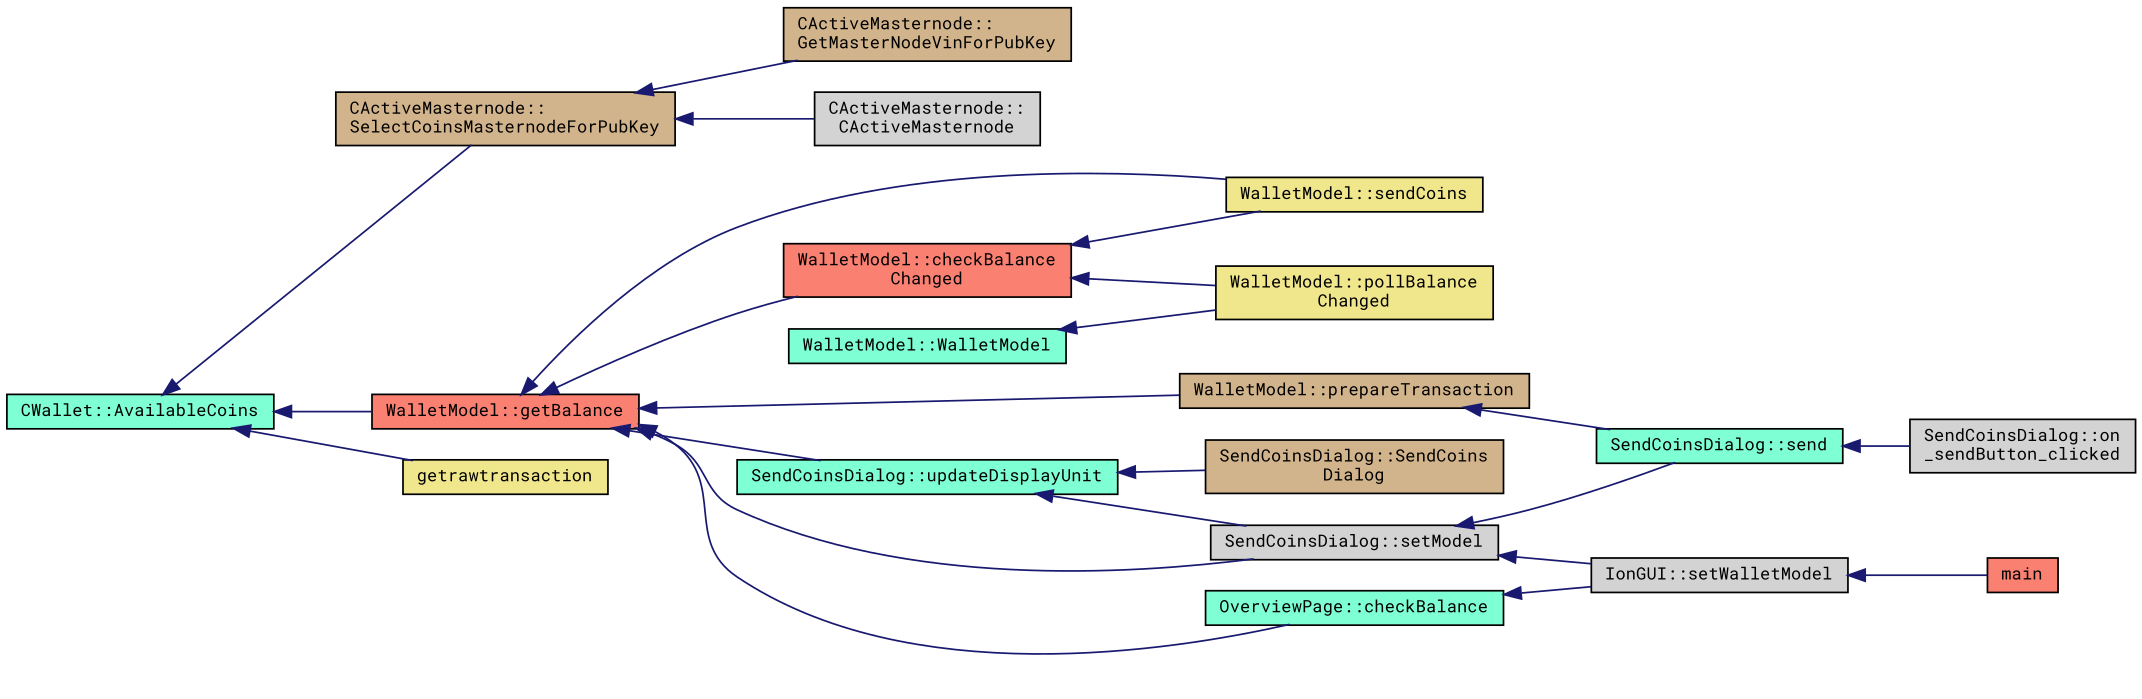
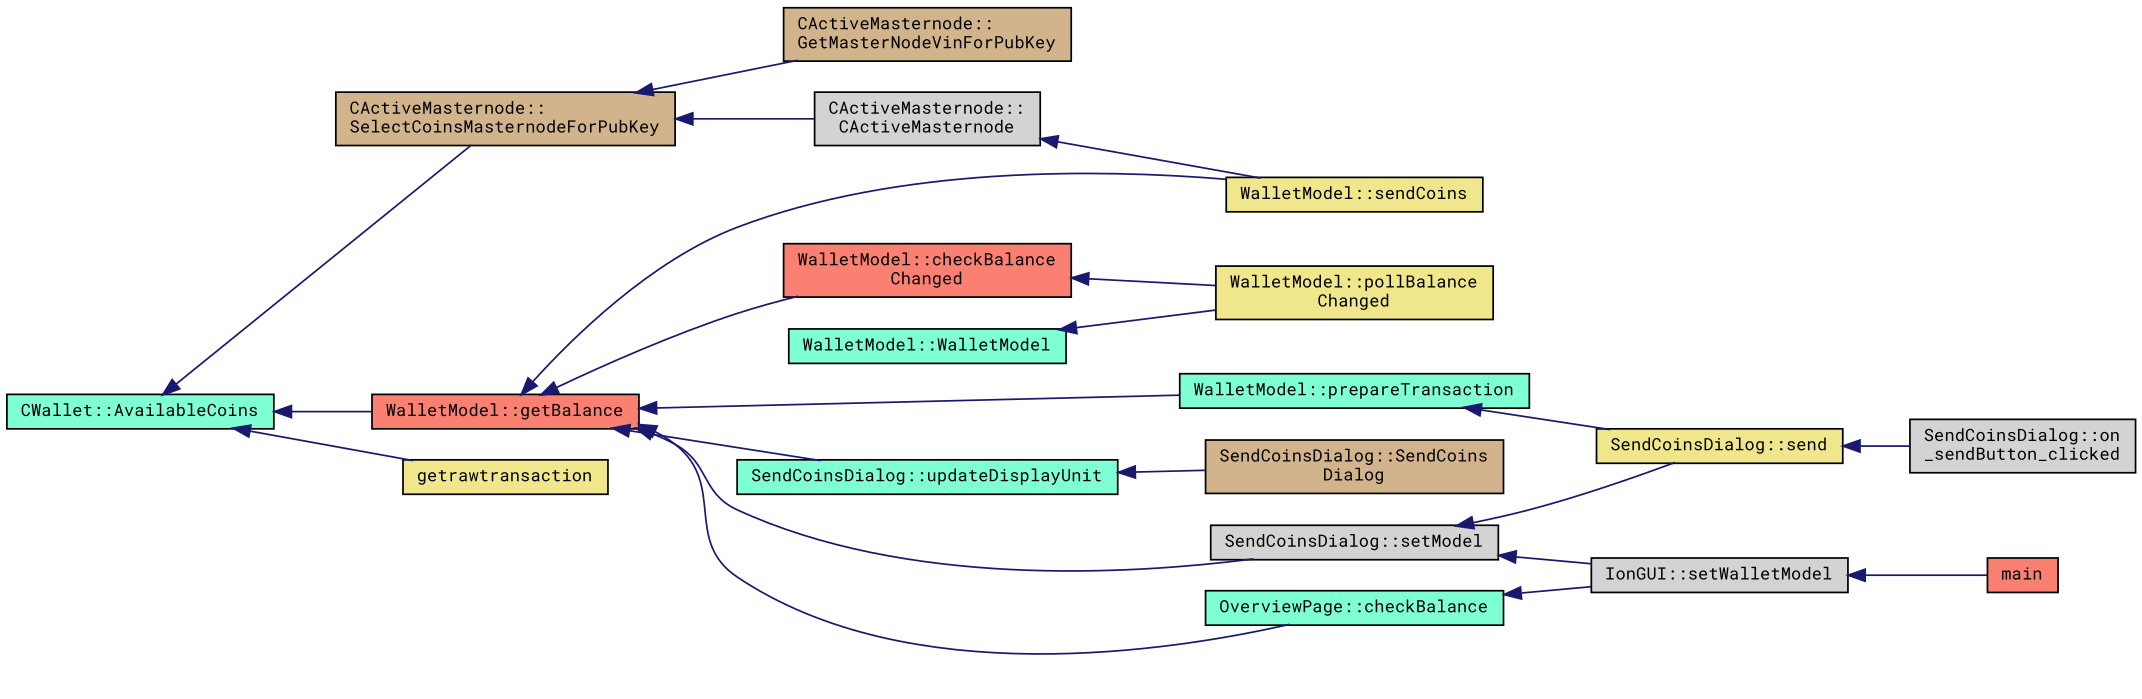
(1175, 226) -> (1159, 160)
(1355, 391) -> (1355, 391)
(1720, 446) -> (1720, 446)
(1150, 511) -> none
